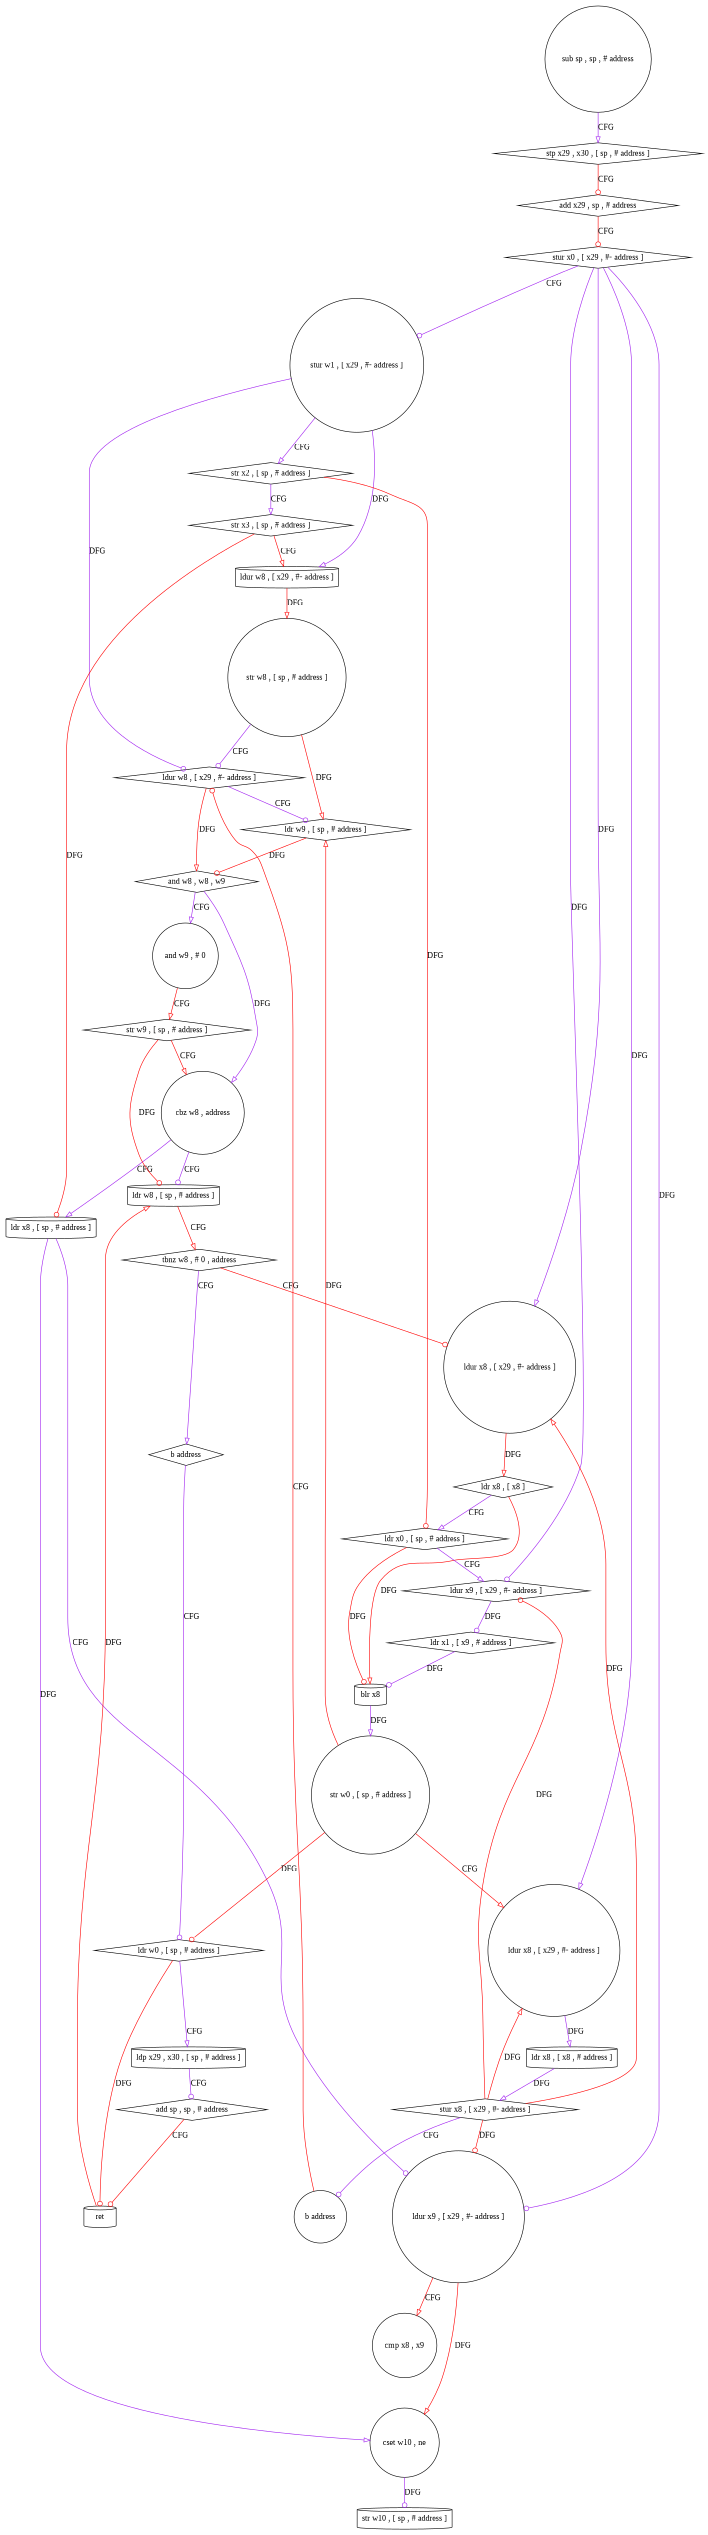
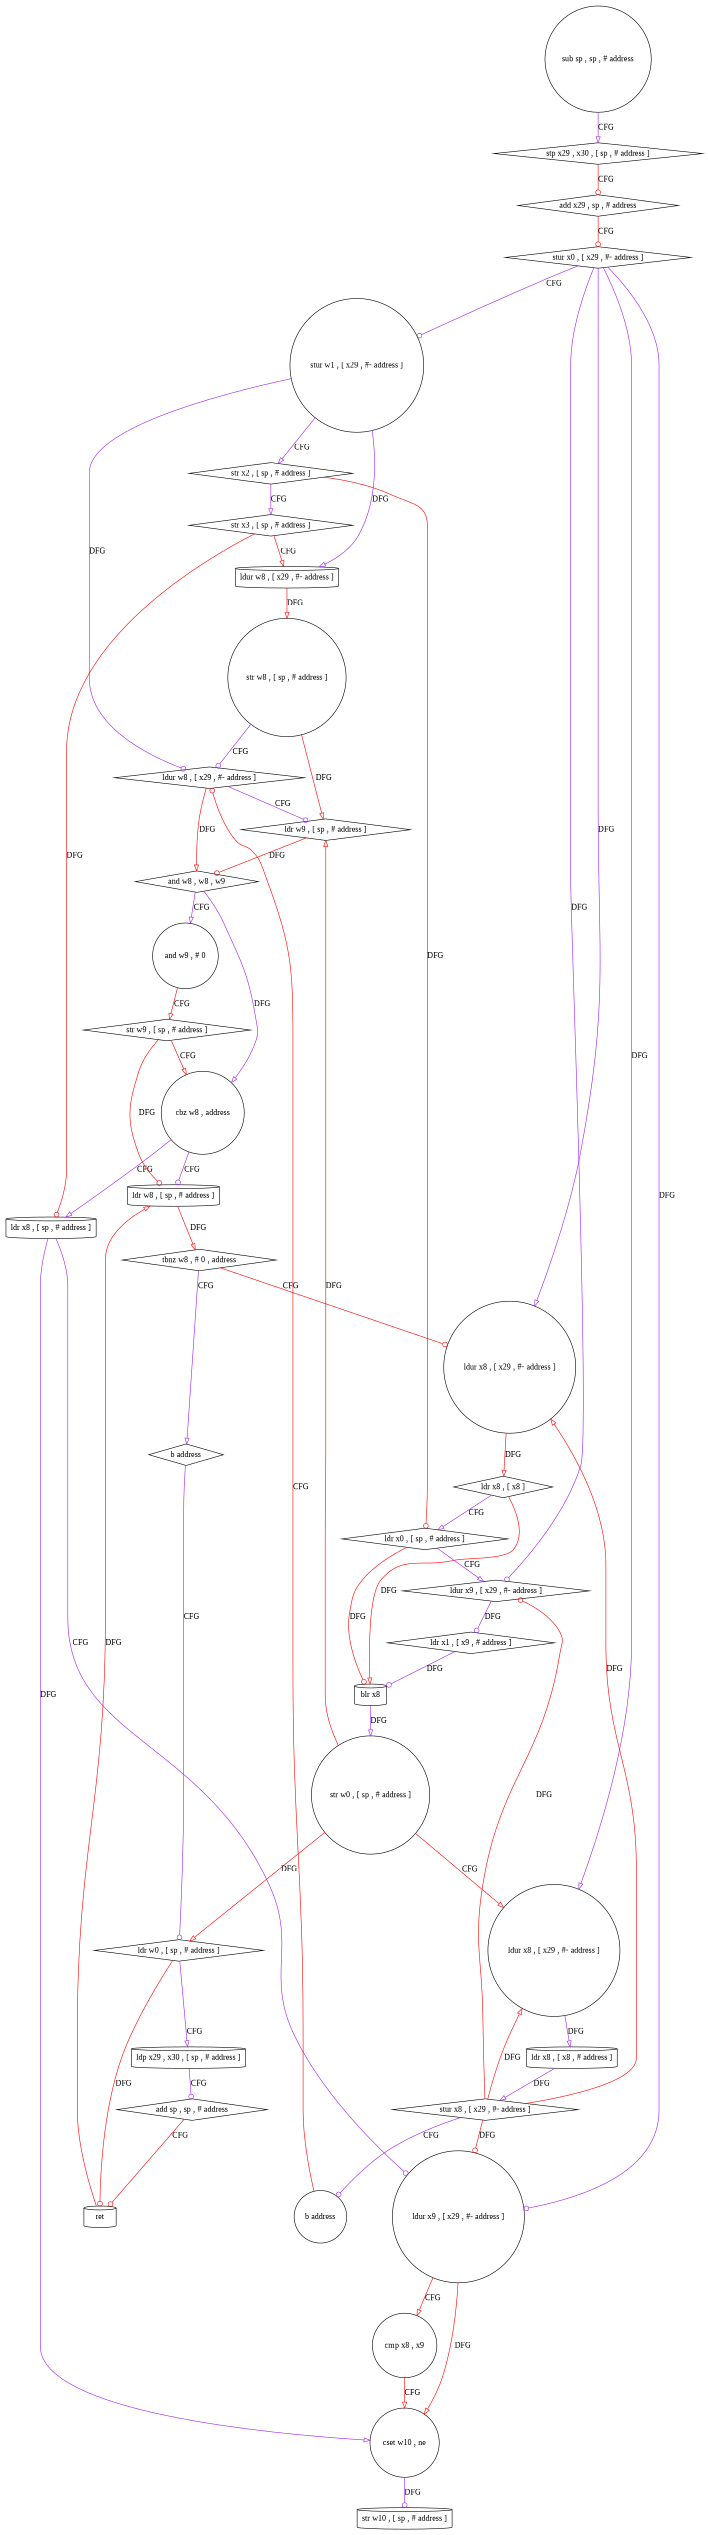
(199, 1228) -> (199, 1228)
(260, 1885) -> (260, 1885)
none -> (405, 2390)
